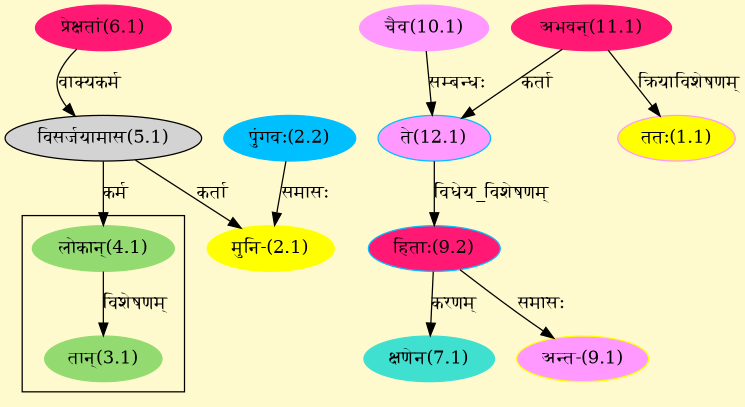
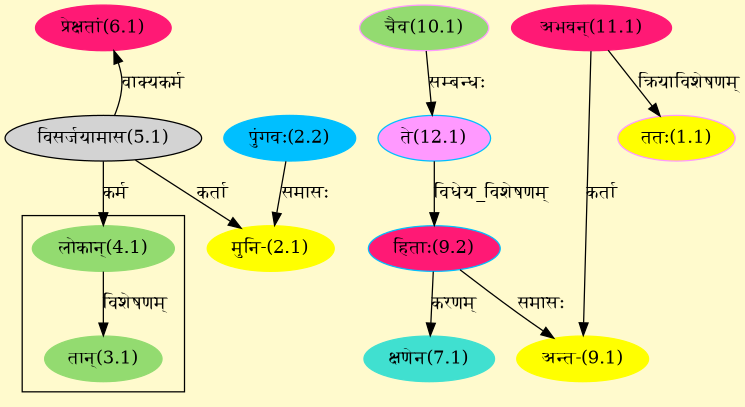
(424, 28) -> (424, 28)
(58, 76) -> (122, 90)
(517, 80) -> (587, 187)
(583, 359) -> (583, 359)
